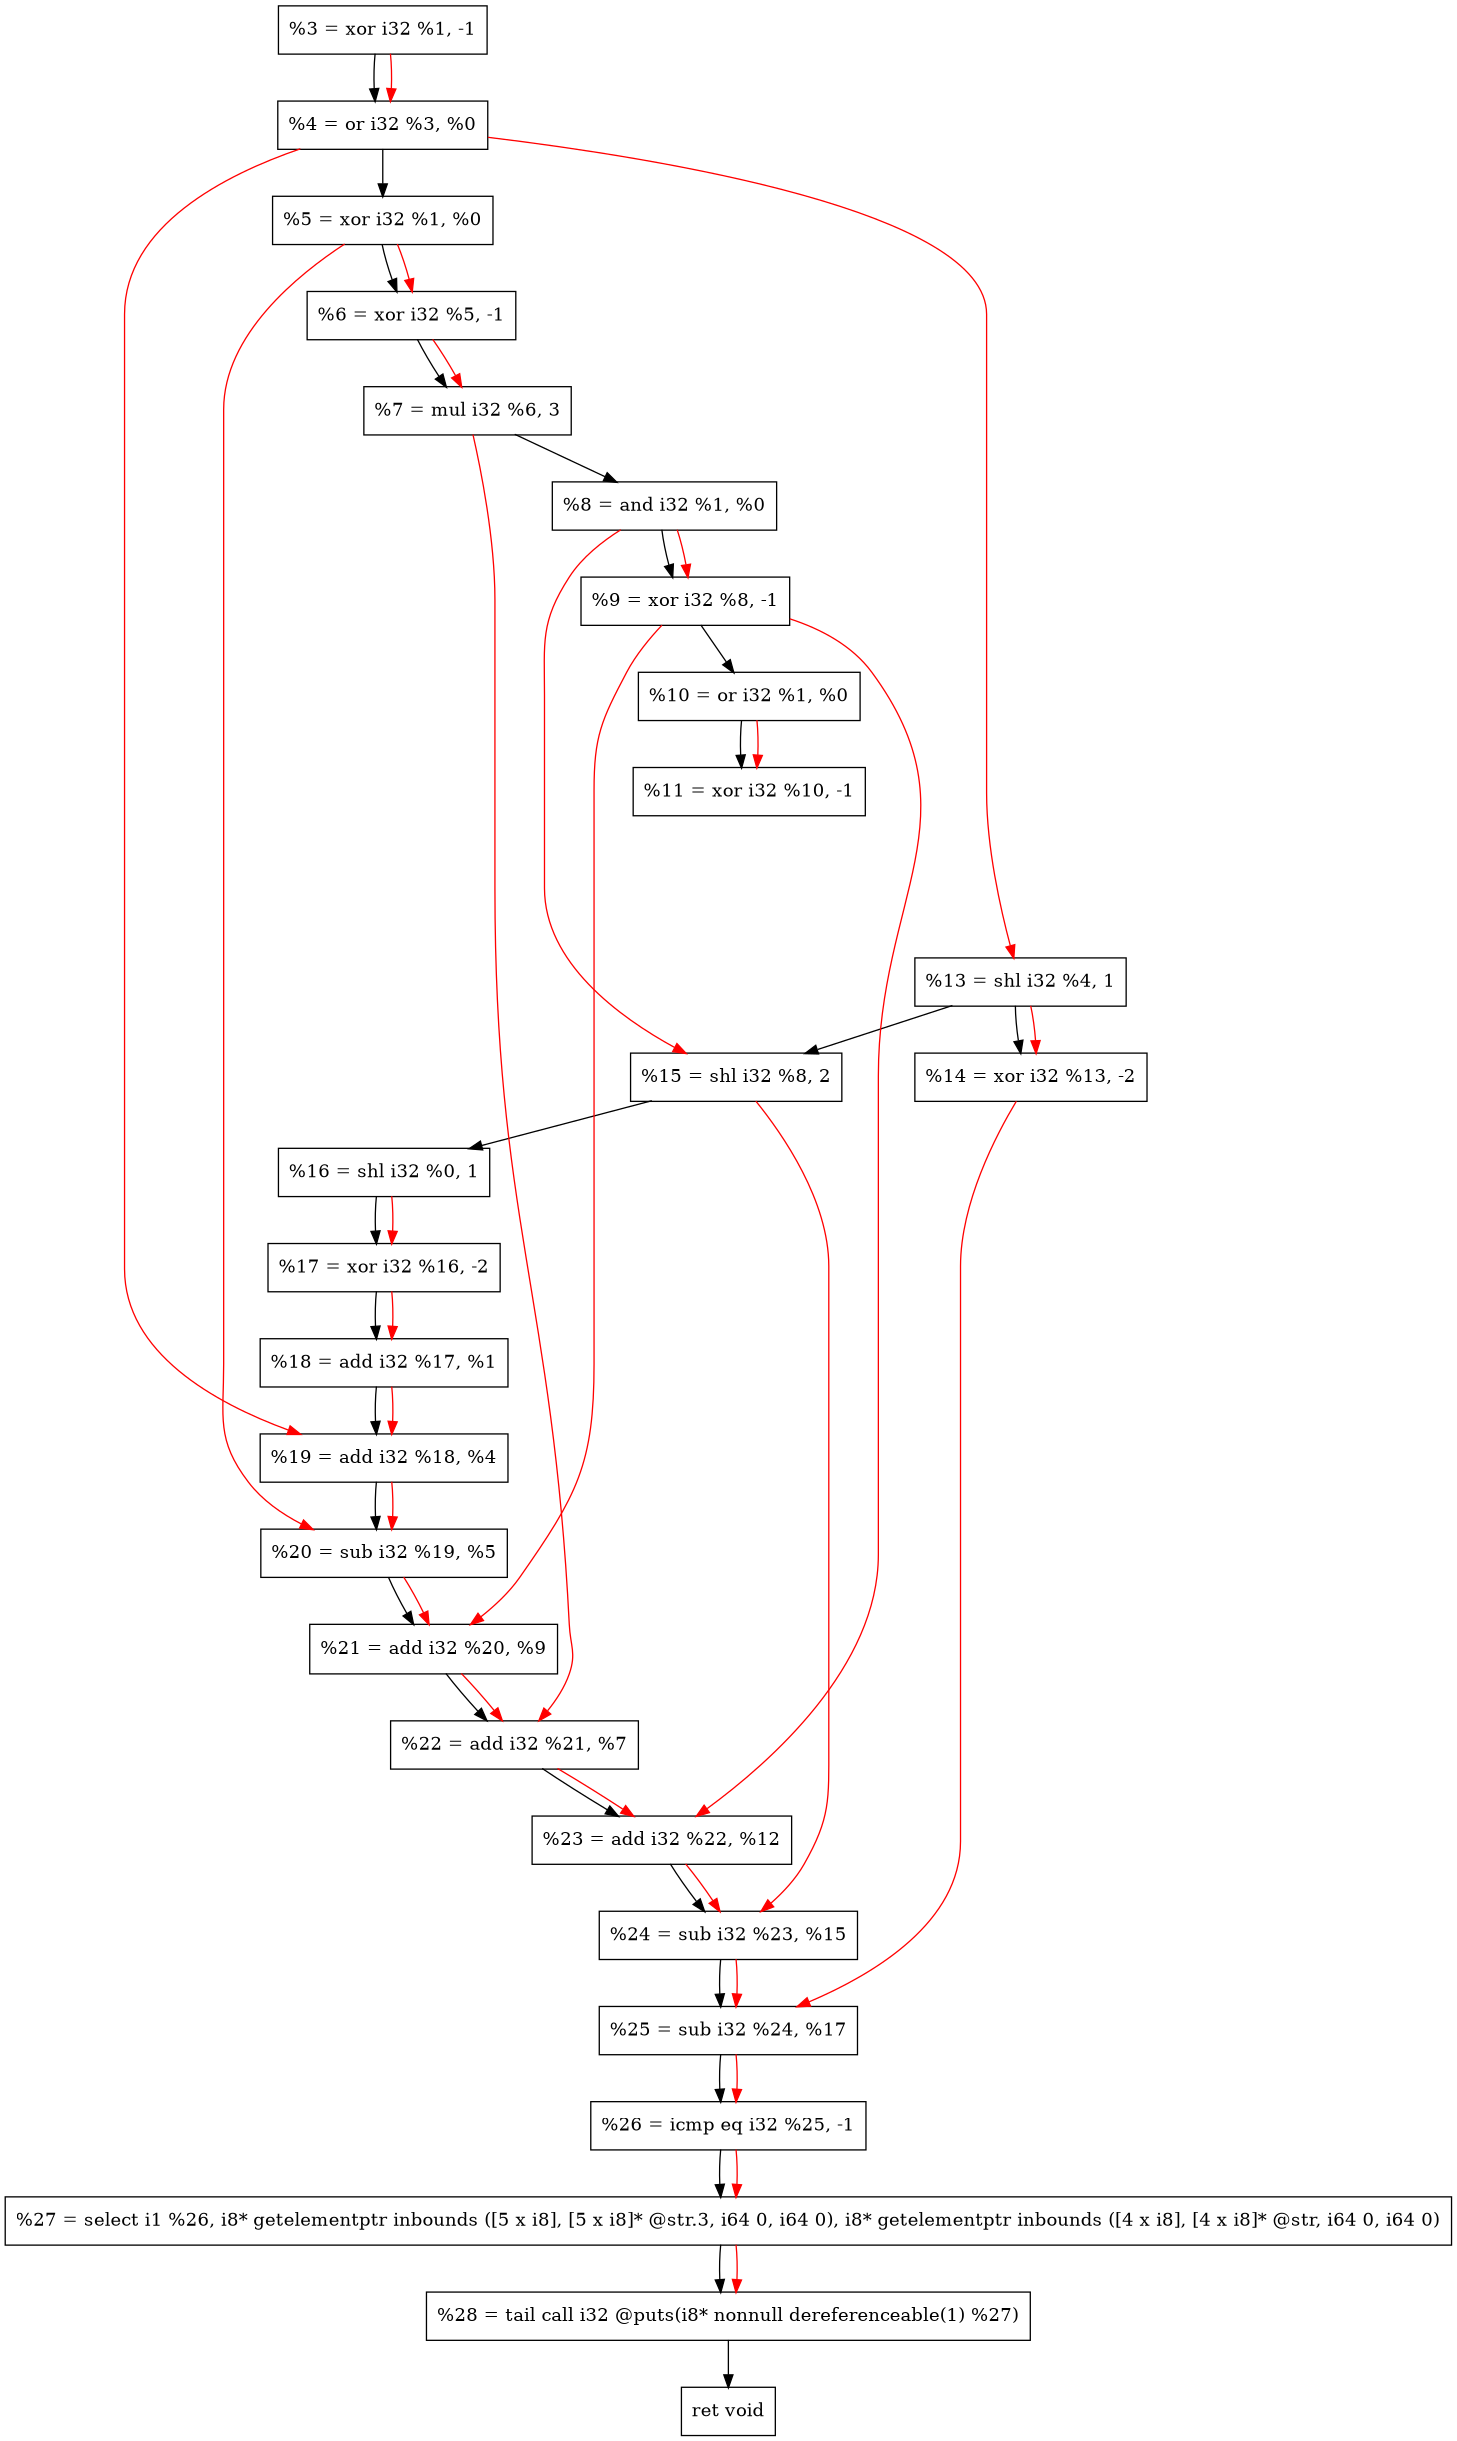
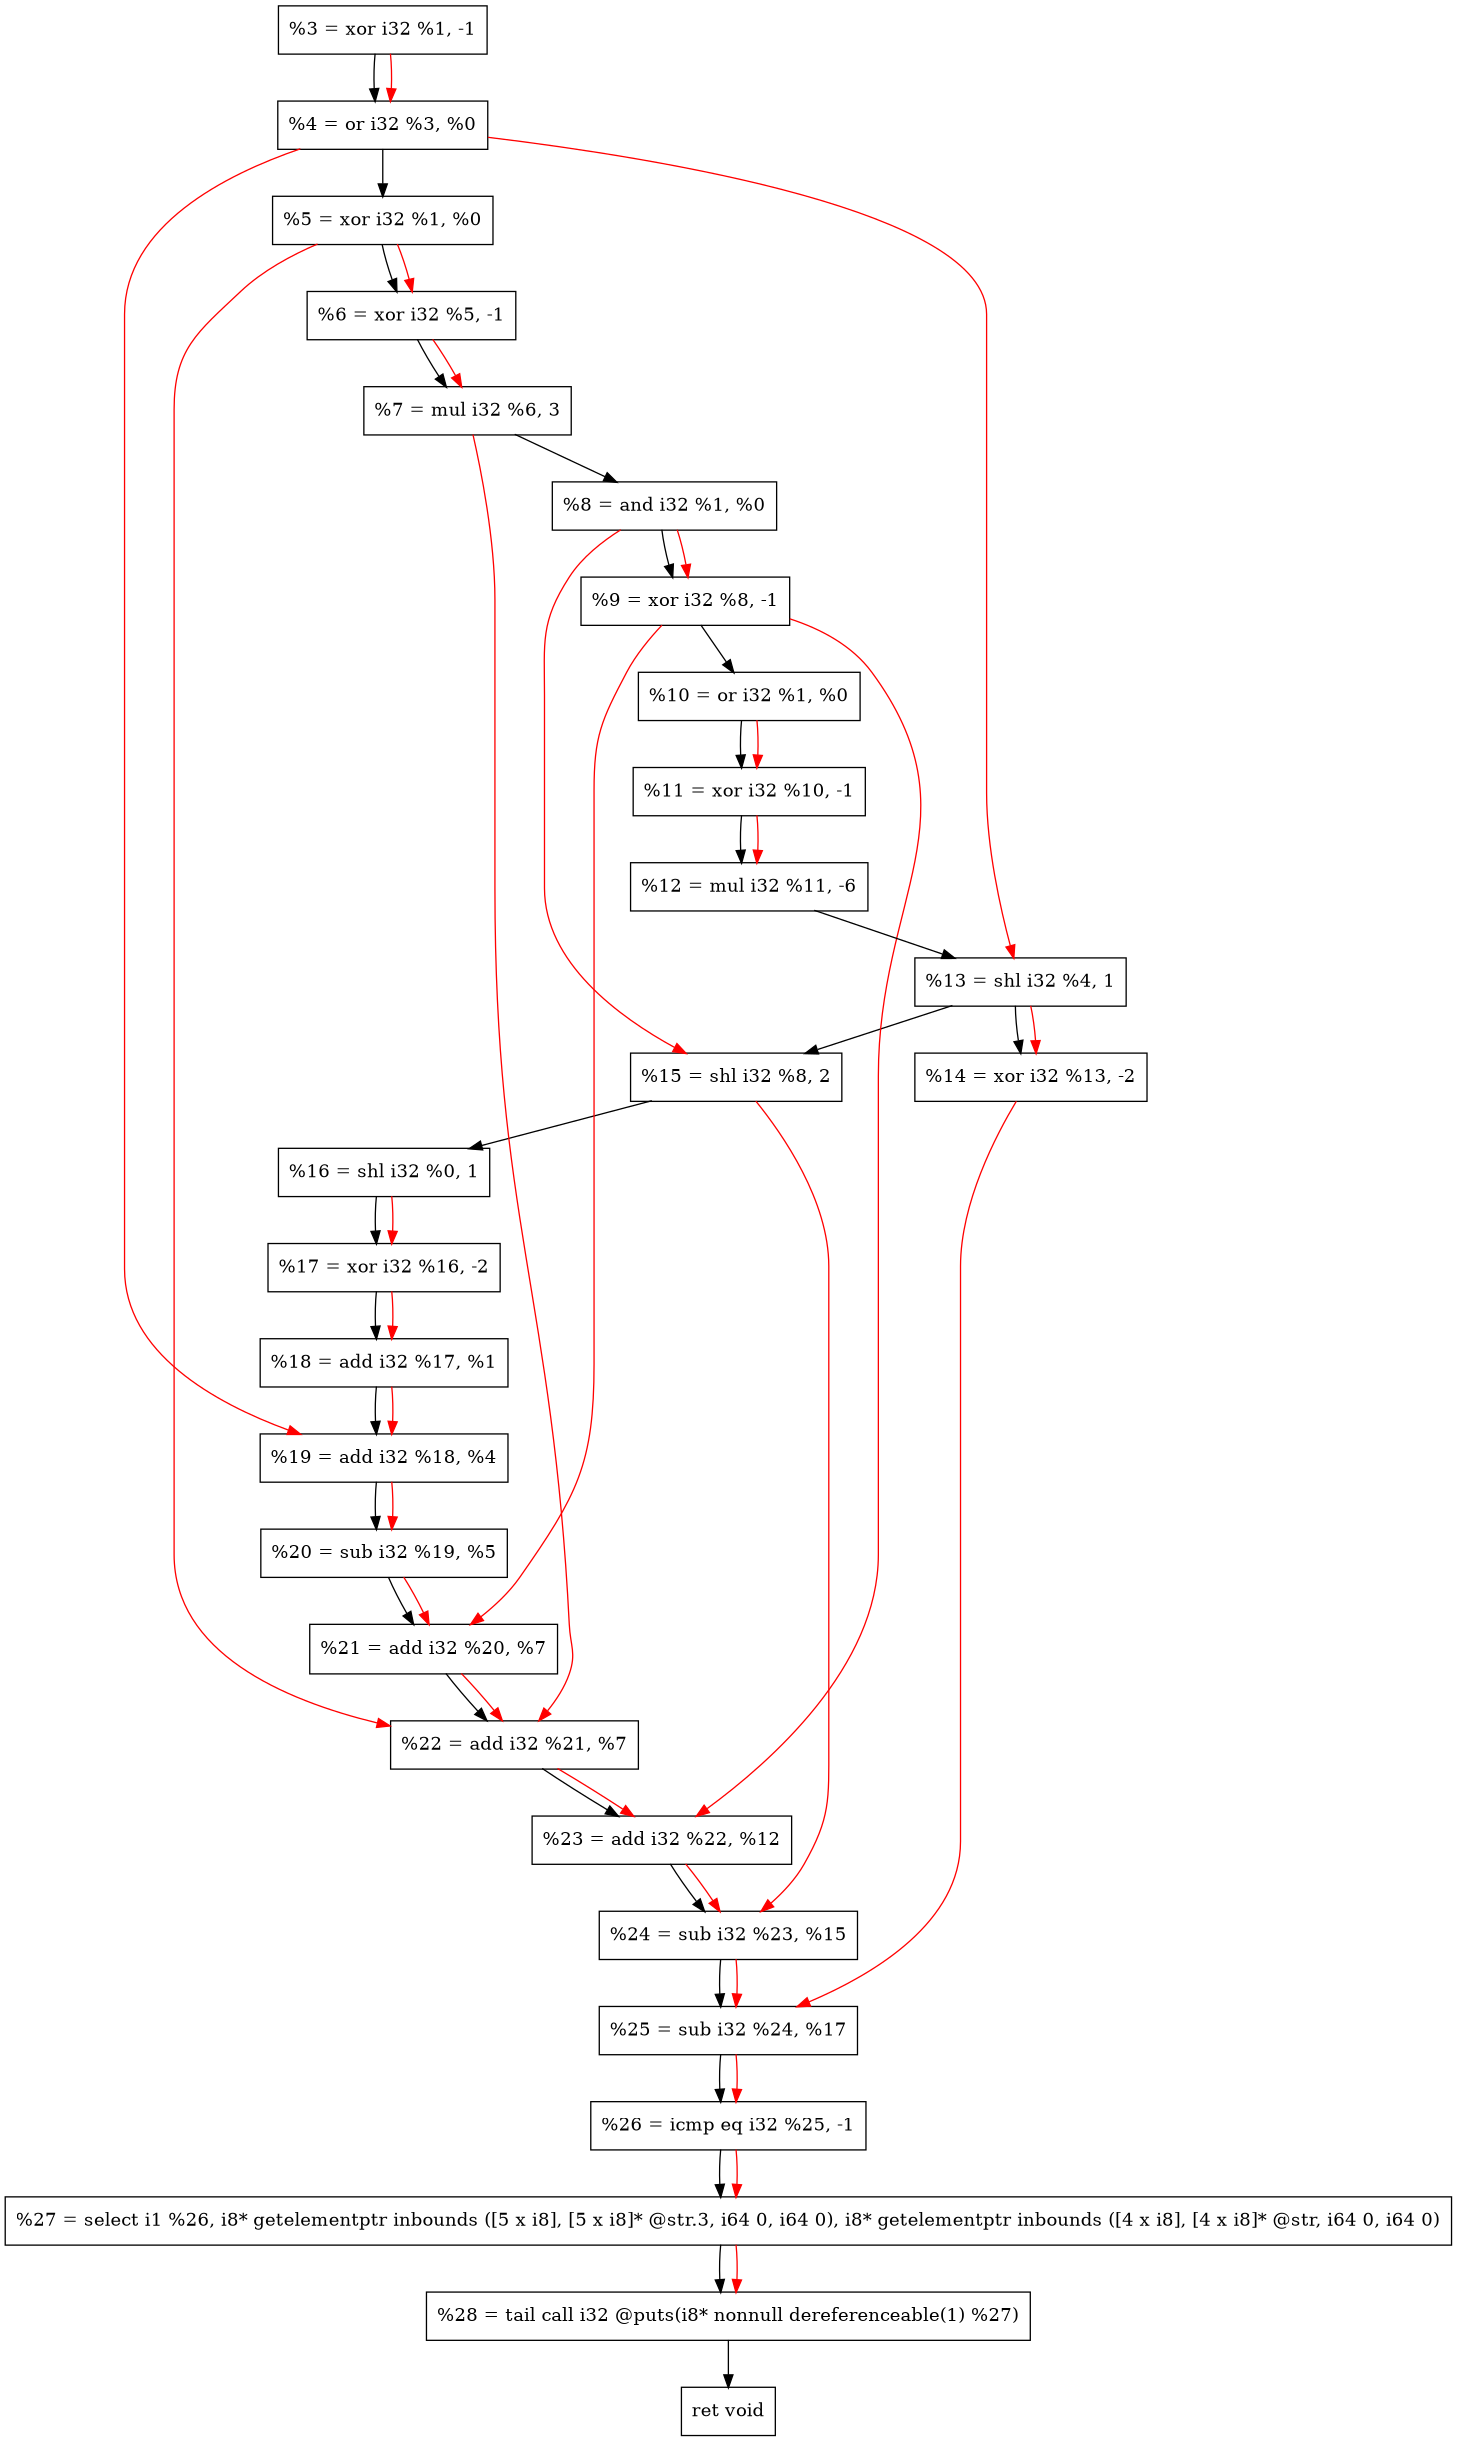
(224, 876) -> (174, 1008)
none -> (749, 887)
(434, 1649) -> (434, 1649)
